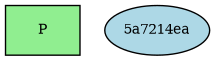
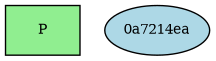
(157, 30) -> (157, 30)
